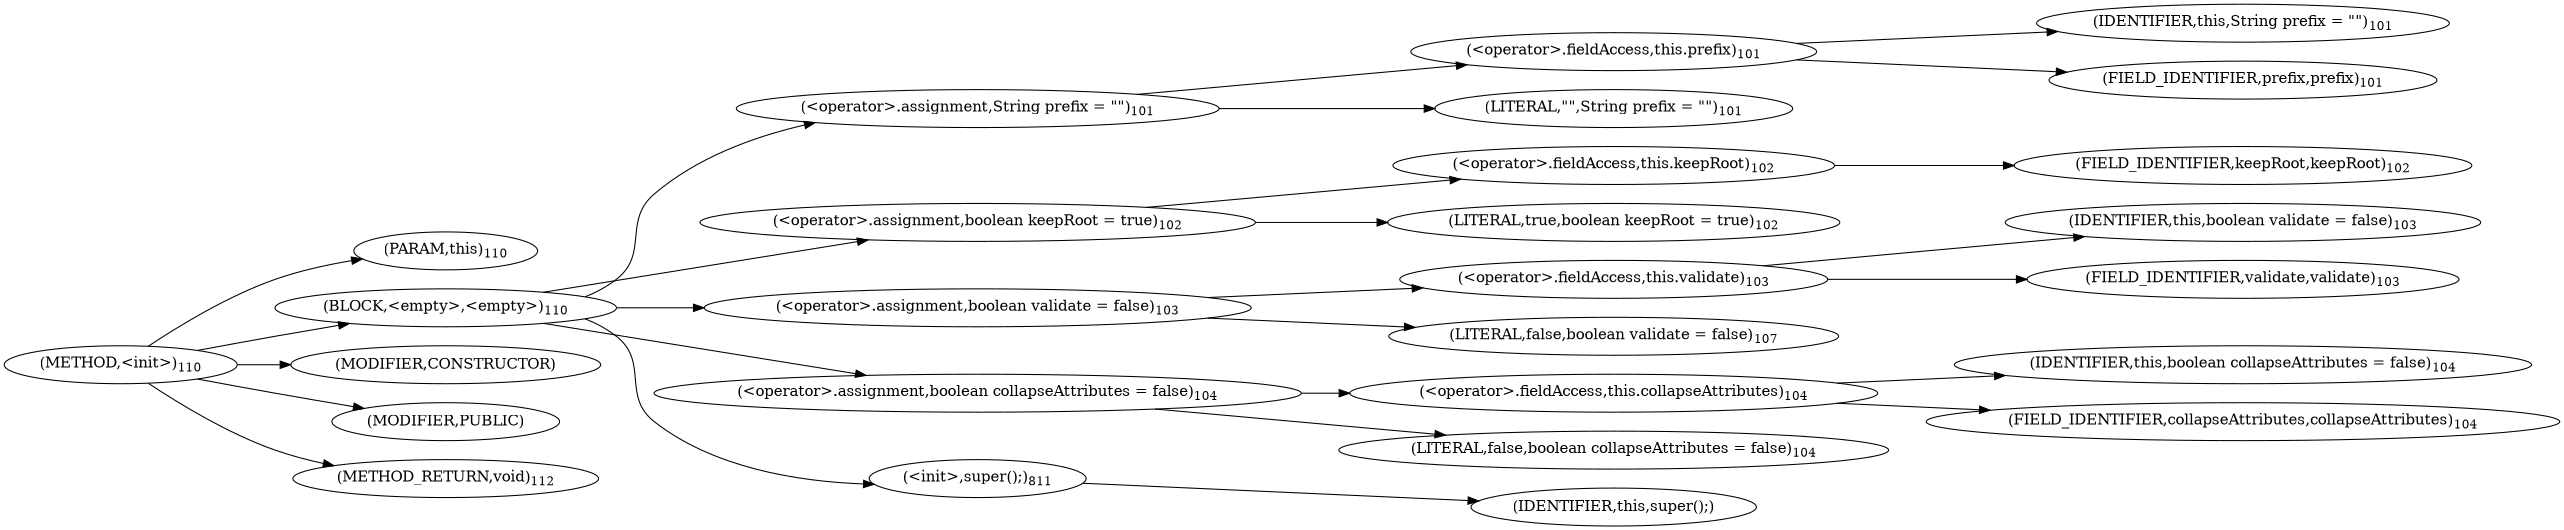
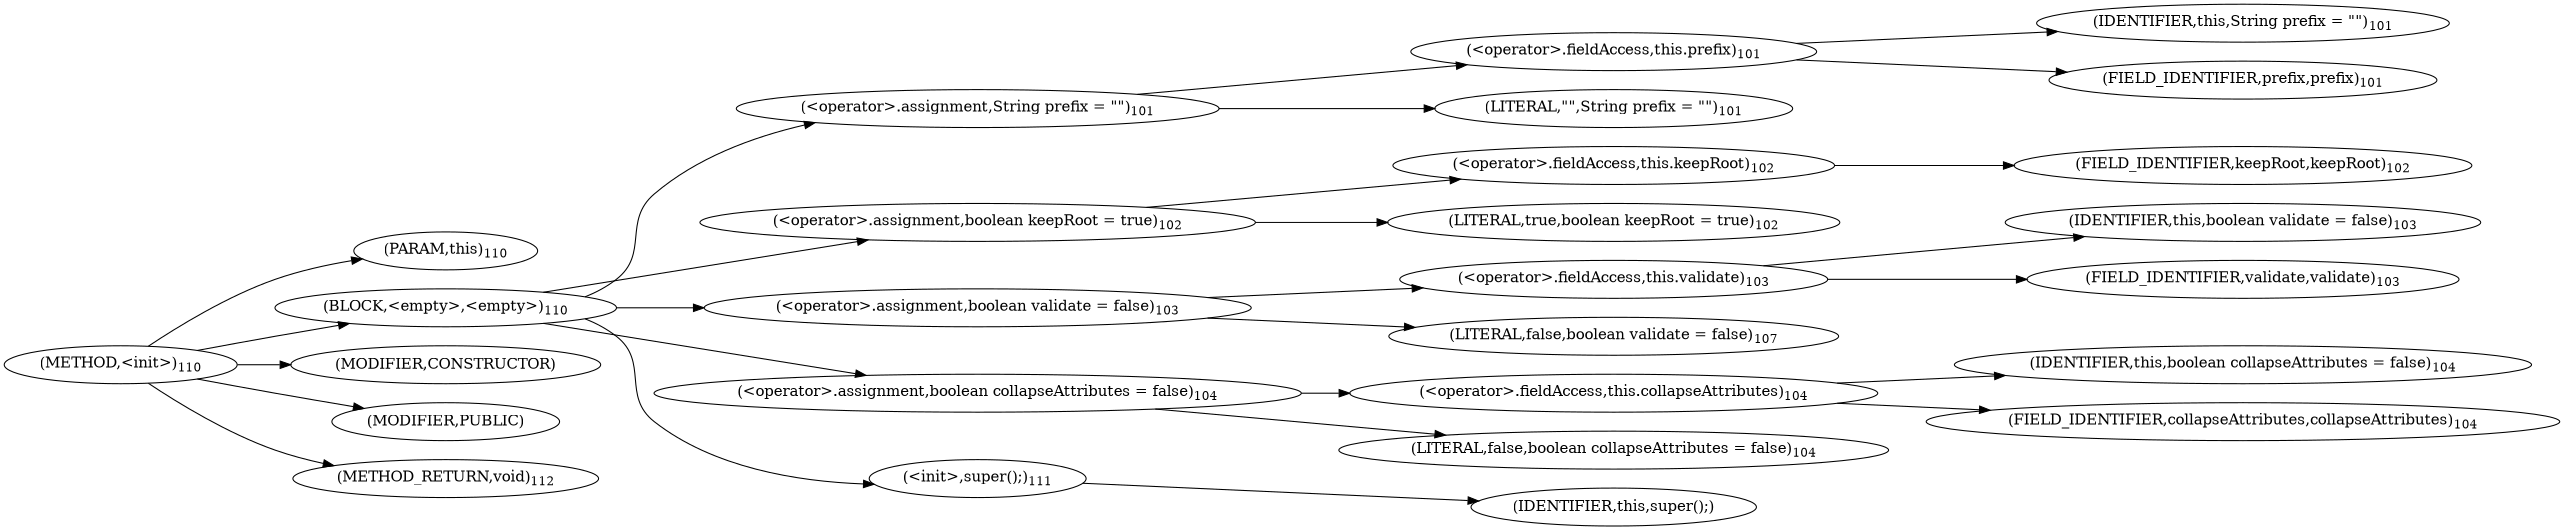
(1040, 477) -> (1040, 477)
